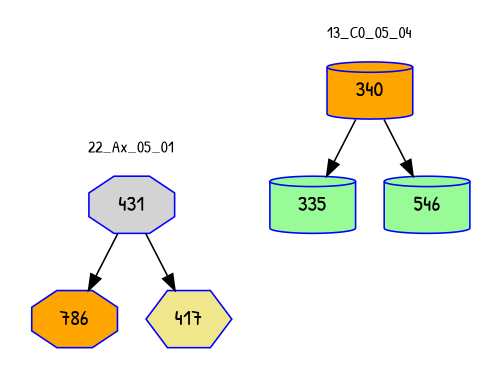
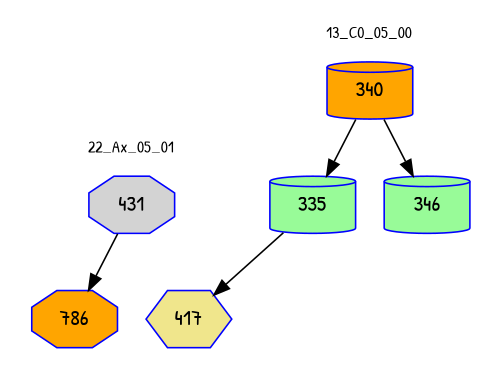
(370, 34) -> (370, 34)
(427, 205) -> (427, 205)
(157, 255) -> (255, 258)
